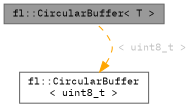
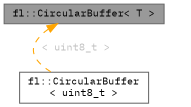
(111, 42) -> (34, 52)
